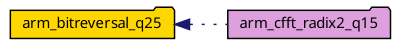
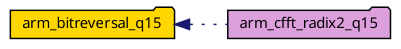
(92, 24) -> (92, 24)
